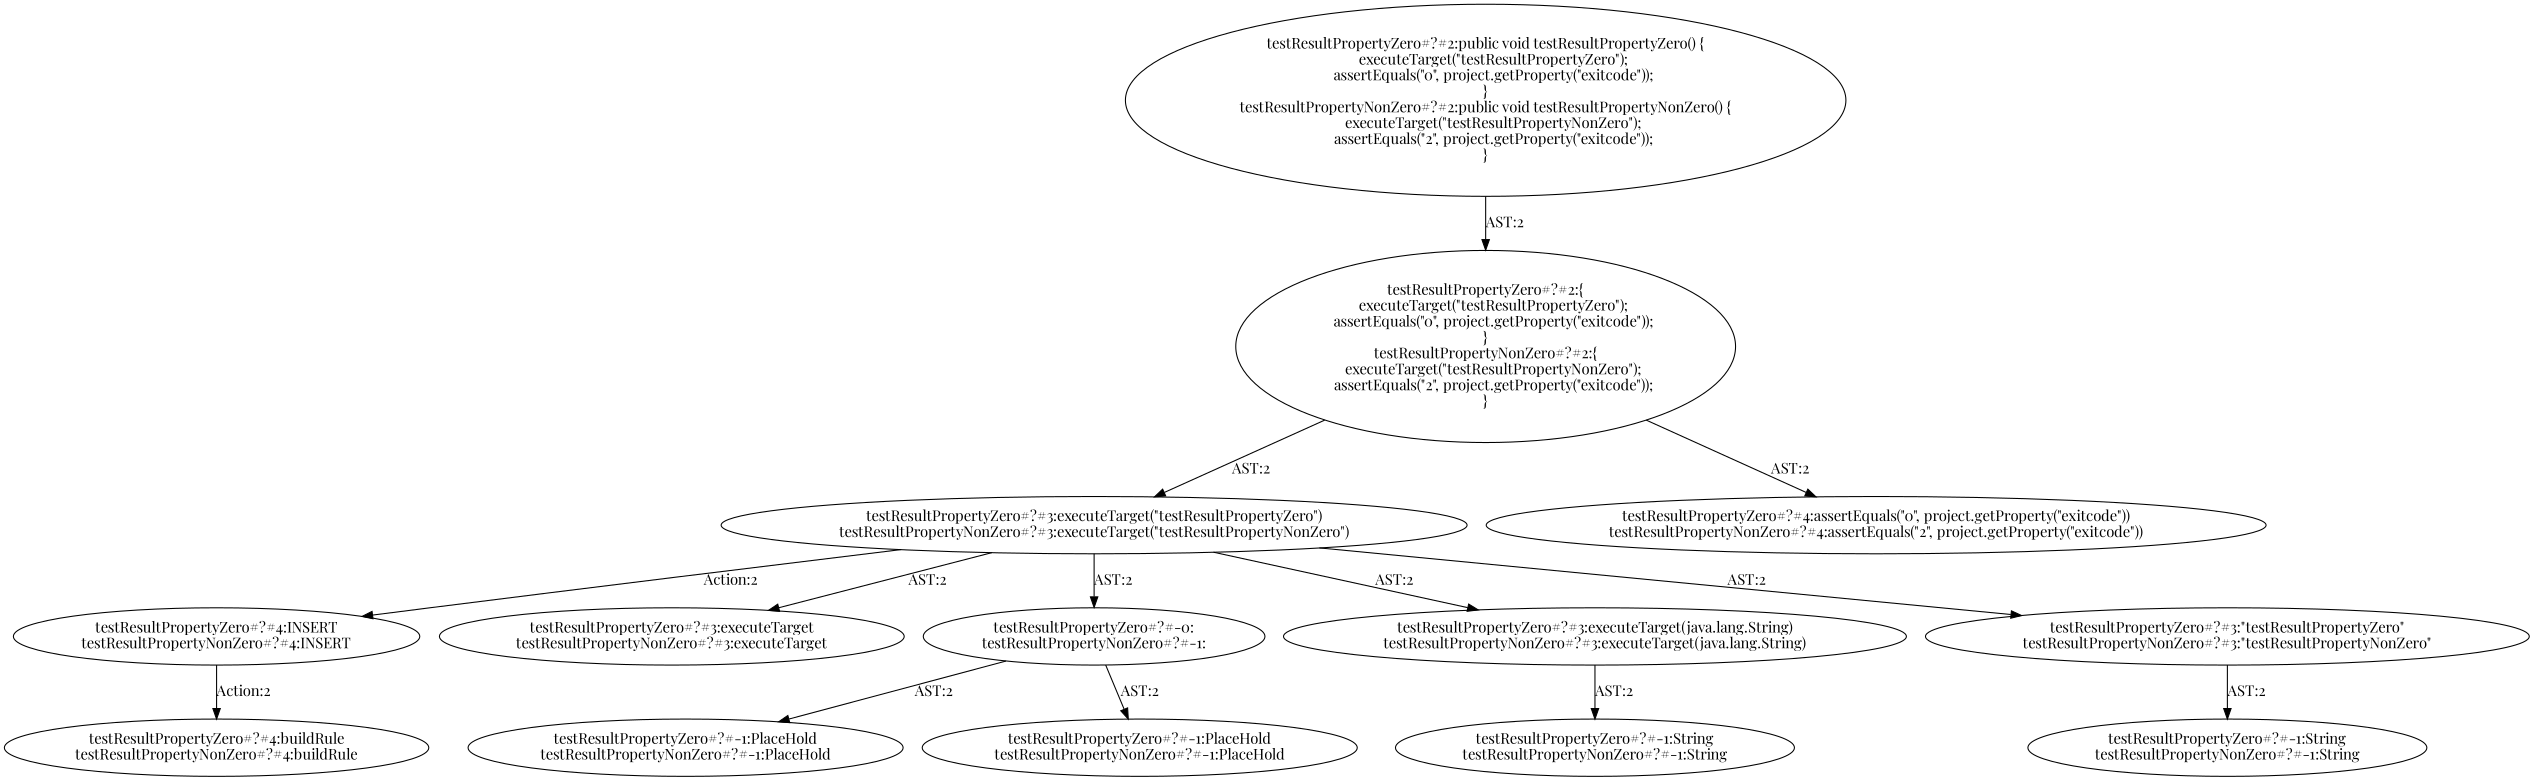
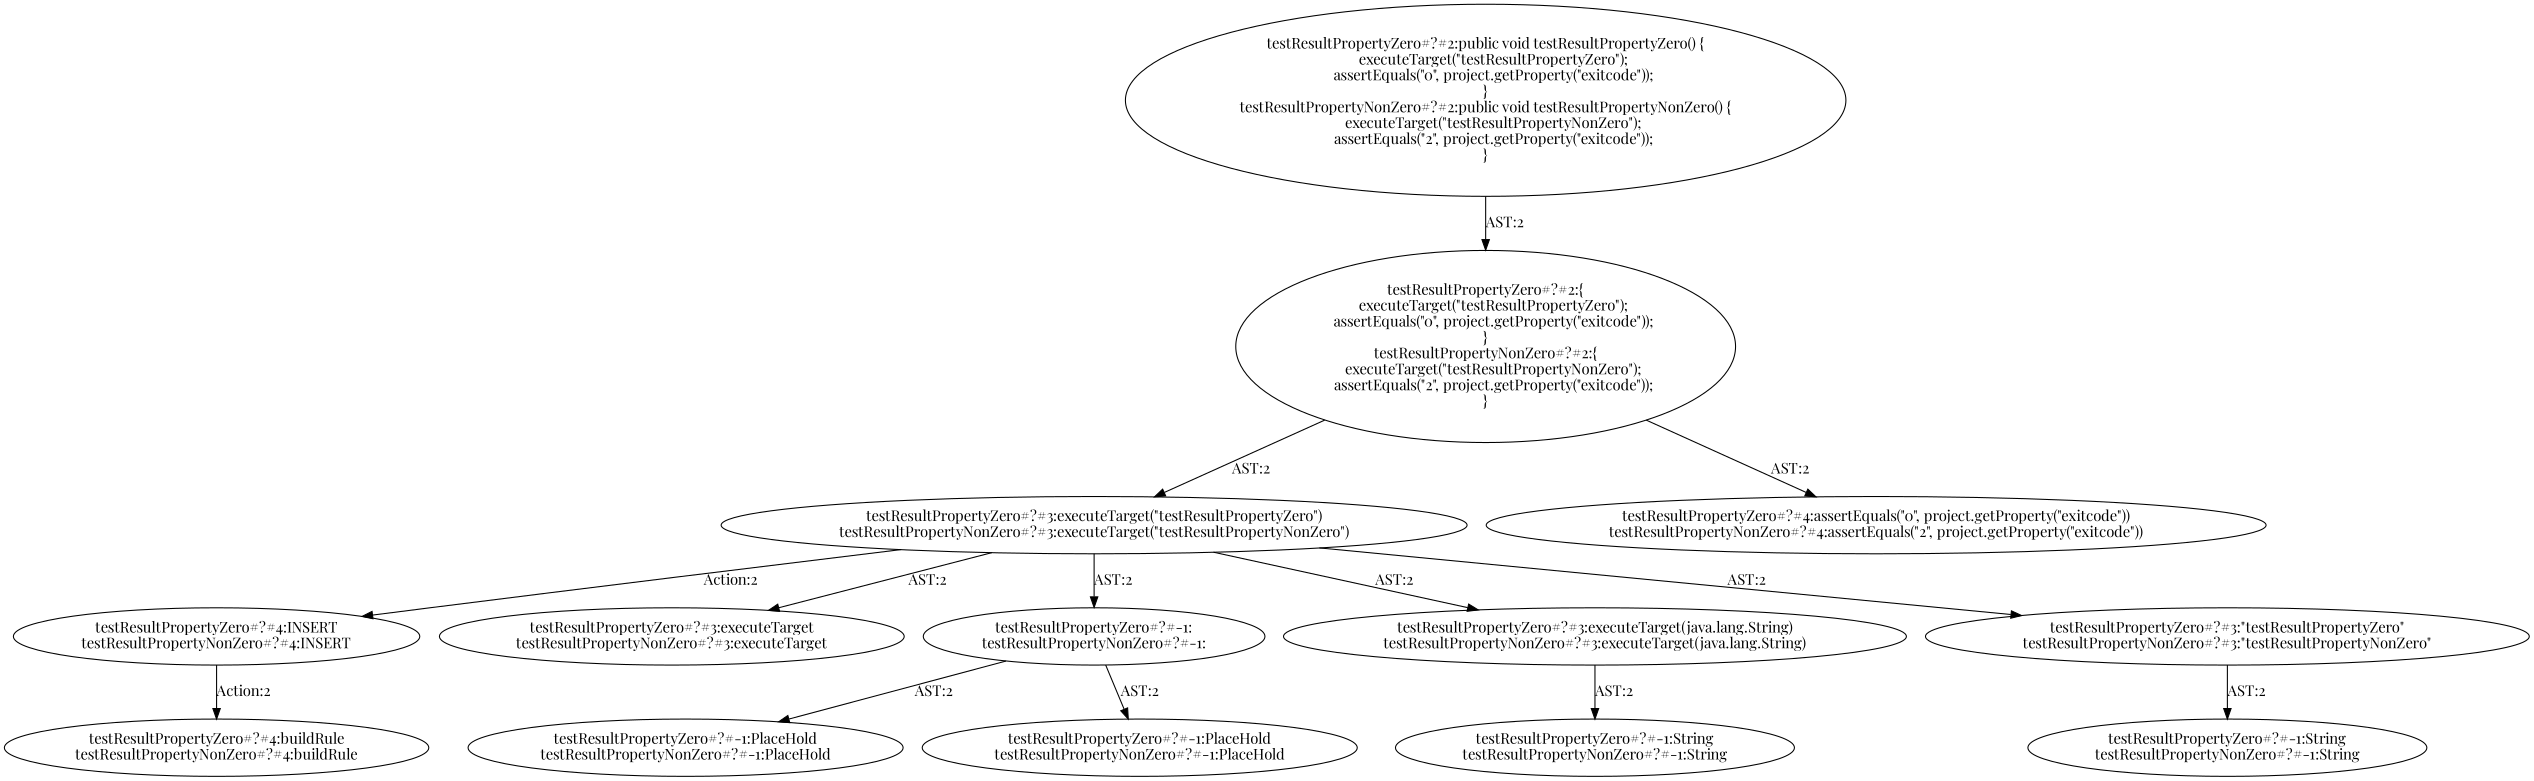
(1094, 636) -> (1094, 636)
